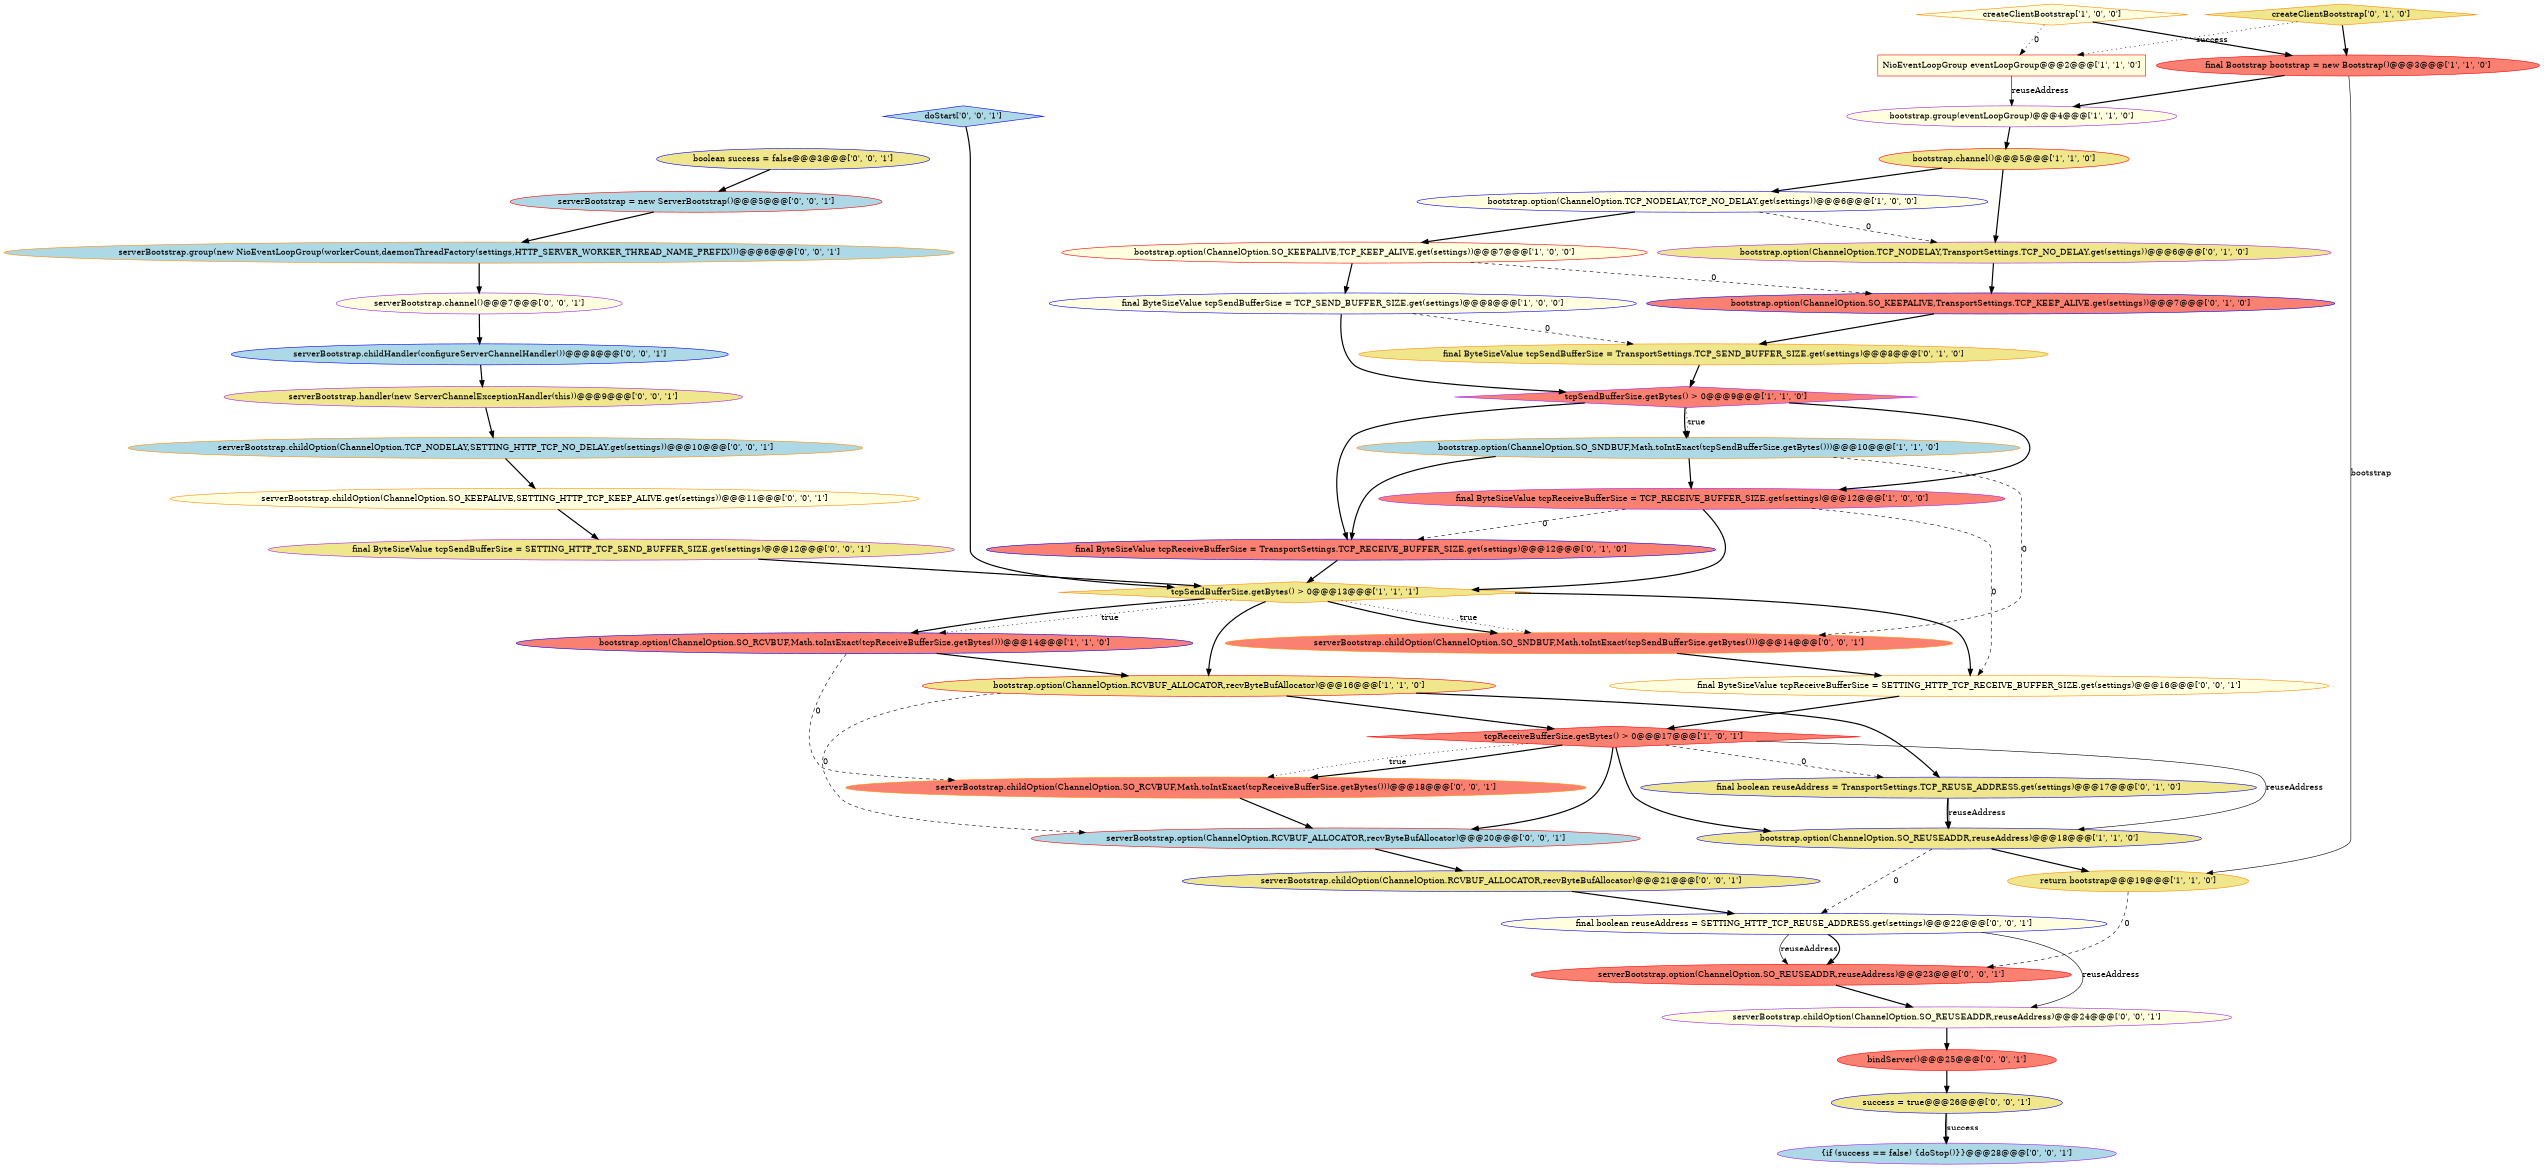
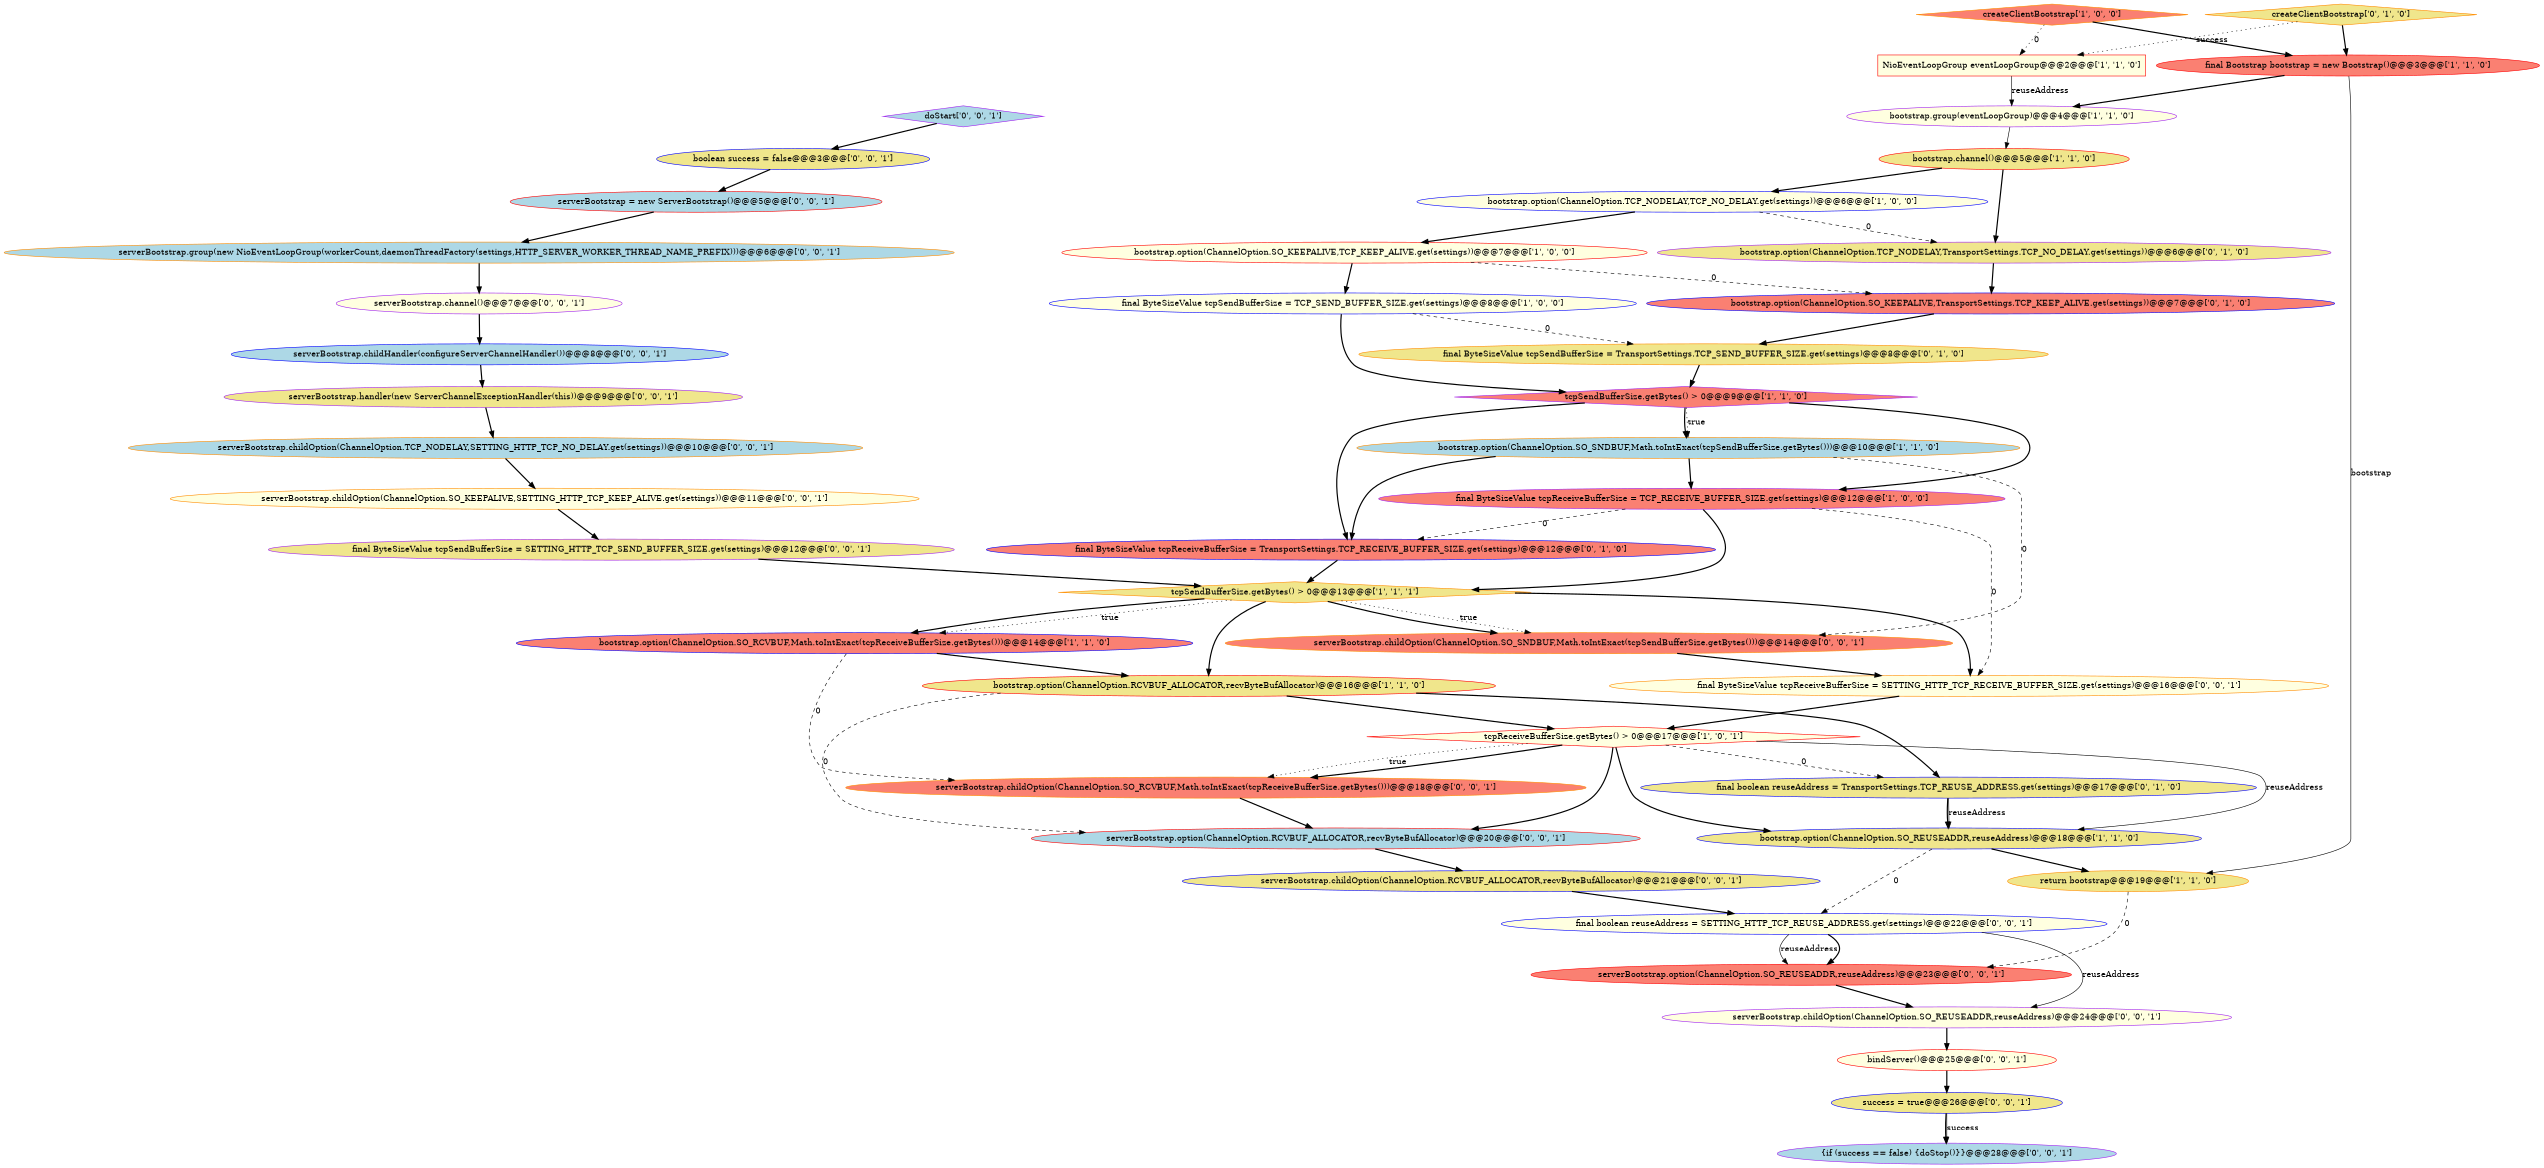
(2052, 15) -> (2052, 15)
(963, 116) -> (963, 116)
(2008, 135) -> (2008, 135)
(970, 440) -> (887, 135)
(1614, 737) -> (1614, 737)
(1947, 1060) -> (1947, 1060)
